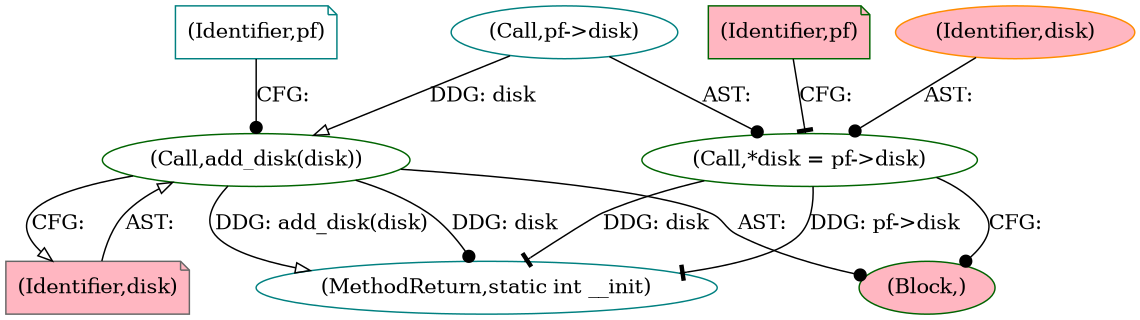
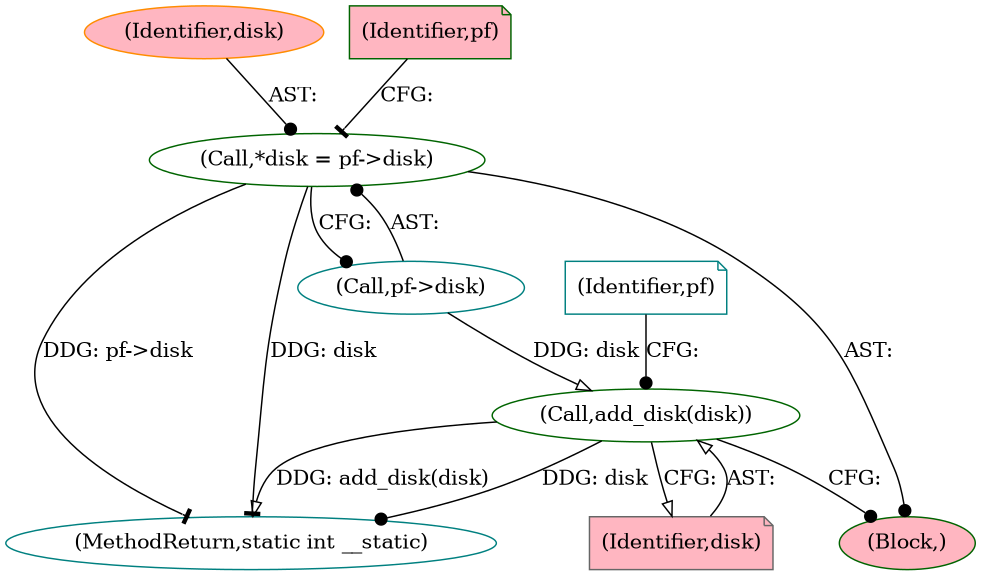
(766, 224) -> (858, 479)
(1019, 224) -> (872, 352)
none -> (315, 228)
(487, 288) -> (251, 543)
